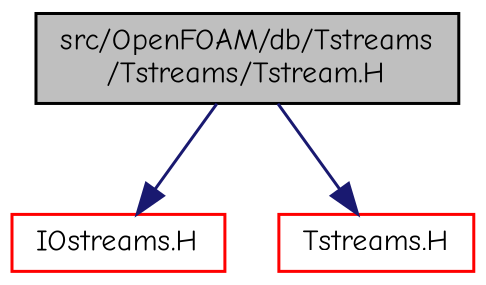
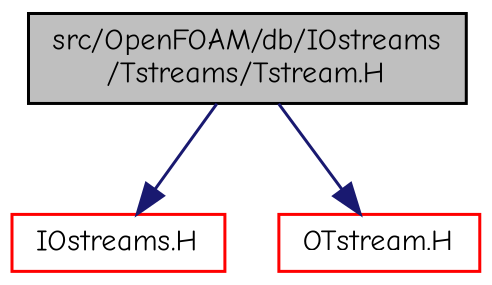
(247, 58) -> (247, 58)
(376, 243) -> (379, 243)
